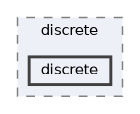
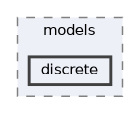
(70, 31) -> (70, 31)
